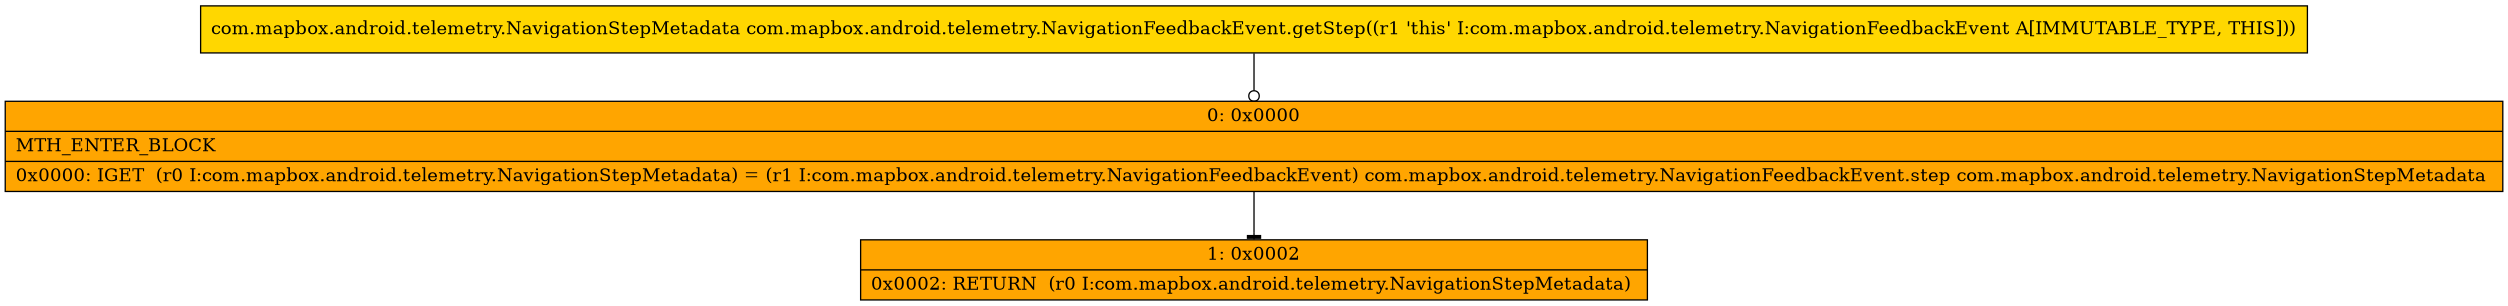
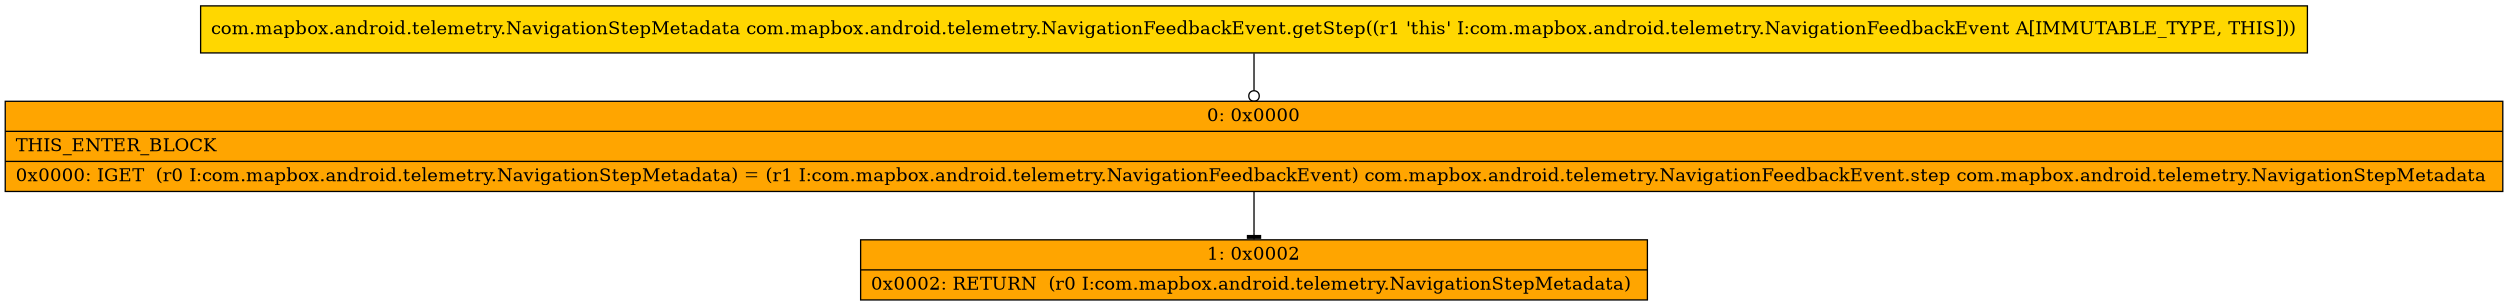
(116, 146) -> (116, 146)
